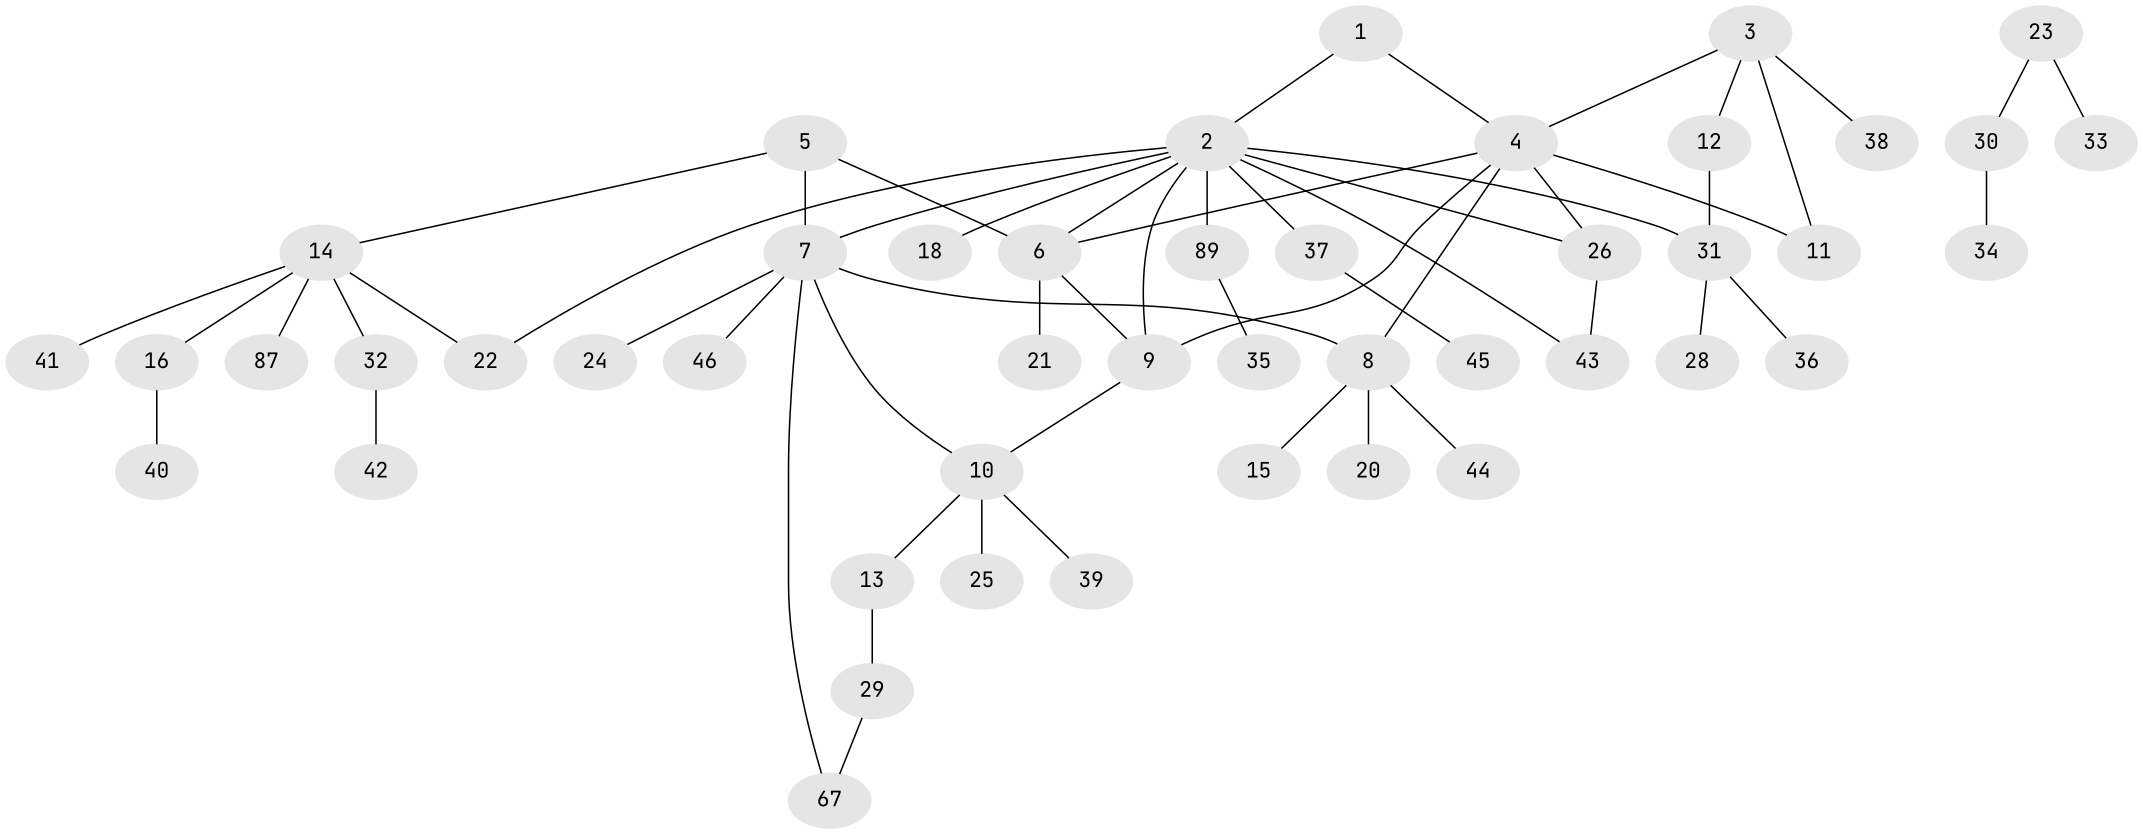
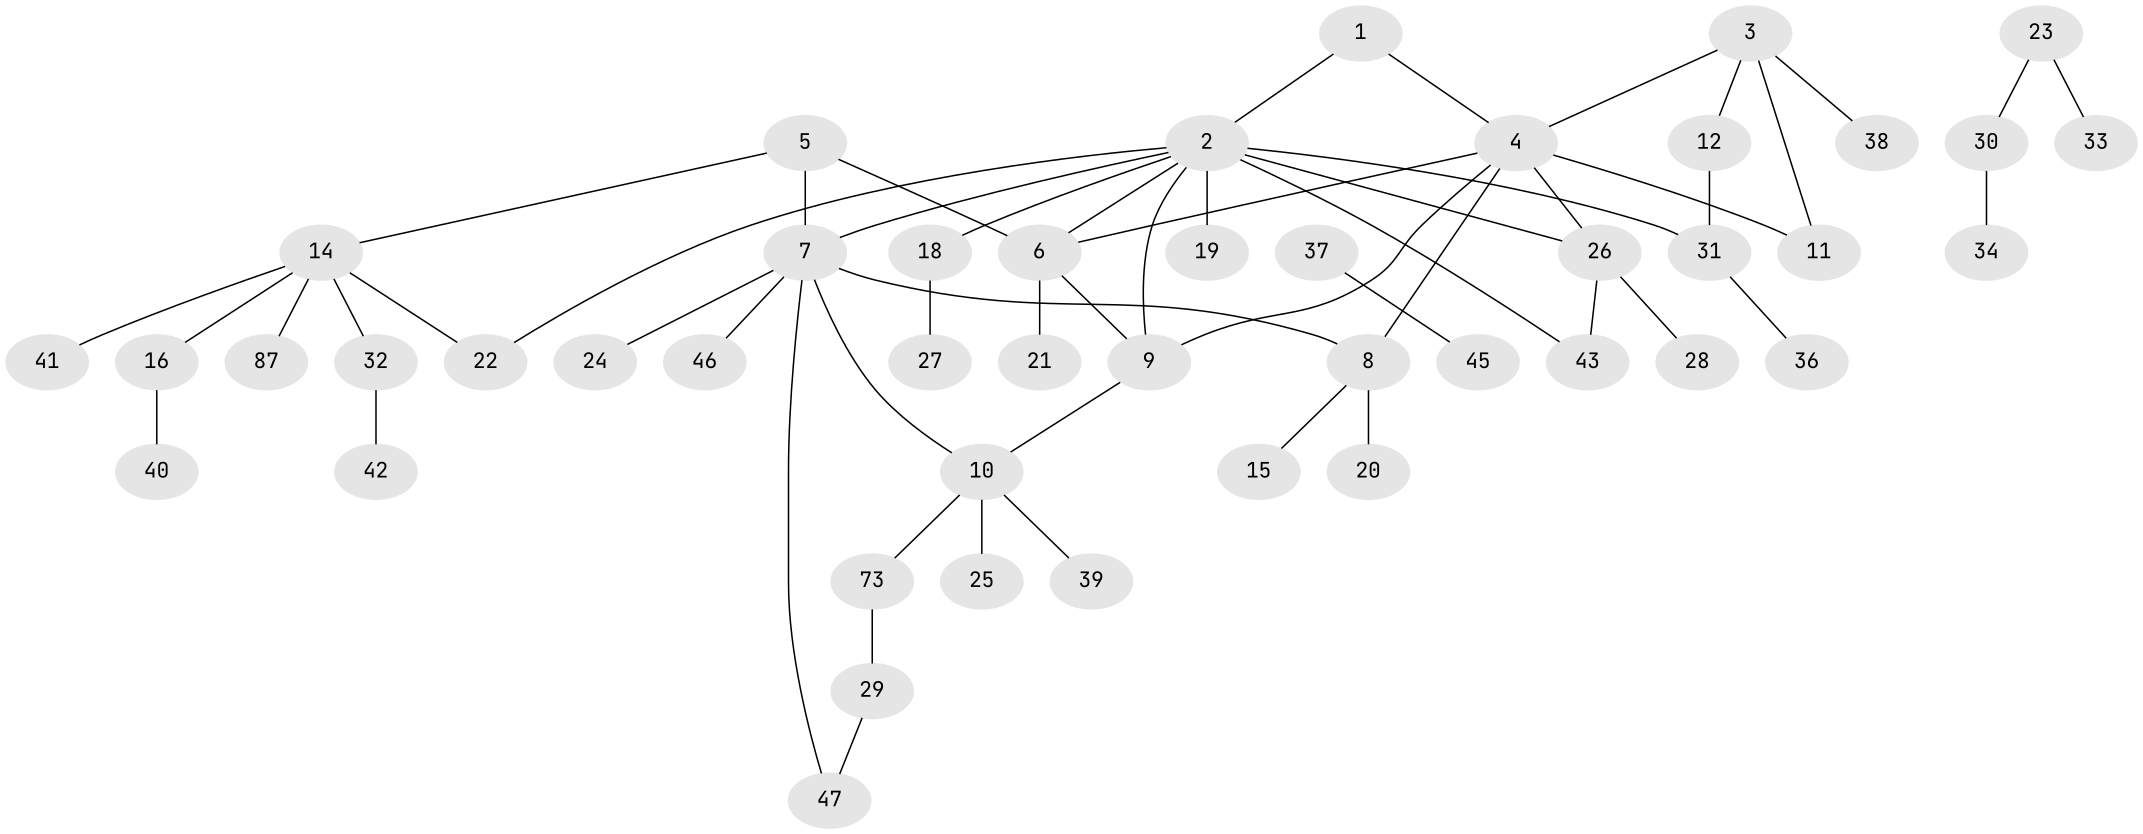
(1255, 191) -> none
(1207, 253) -> (1207, 253)
(1703, 308) -> (1649, 308)
none -> (930, 362)
(1259, 362) -> none
(1478, 472) -> none
(872, 581) -> (872, 581)
(830, 801) -> (830, 801)
